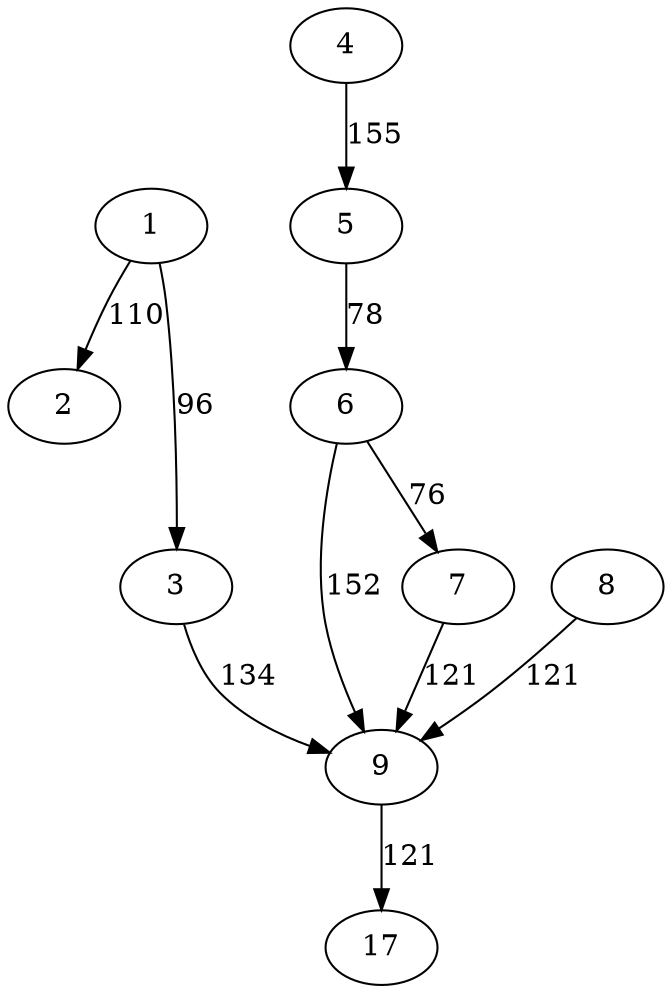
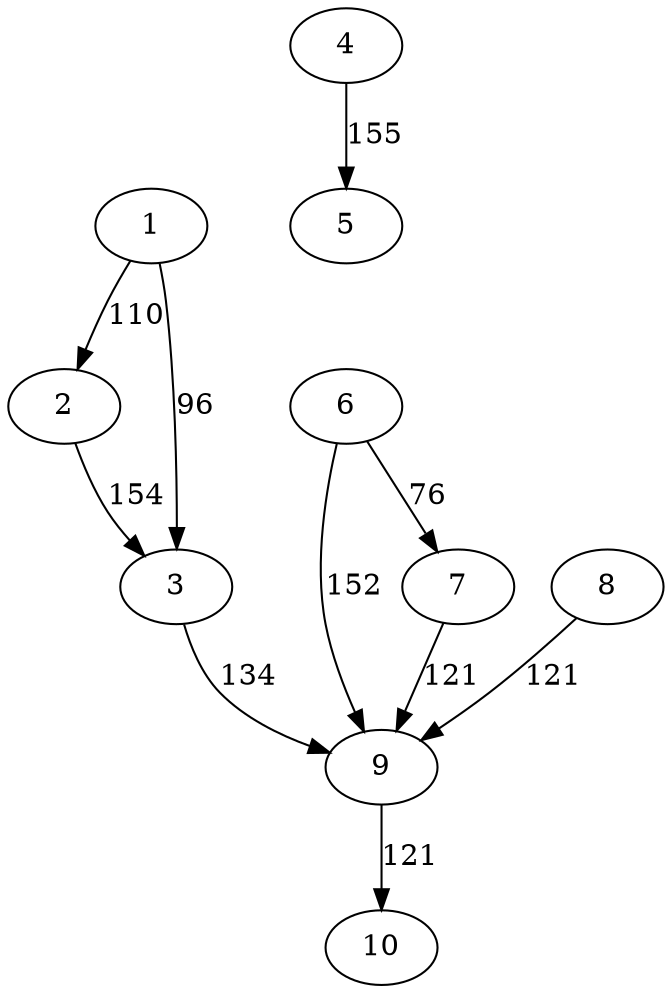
(346, 306) -> none
none -> (98, 495)
(382, 948) -> (382, 948)
